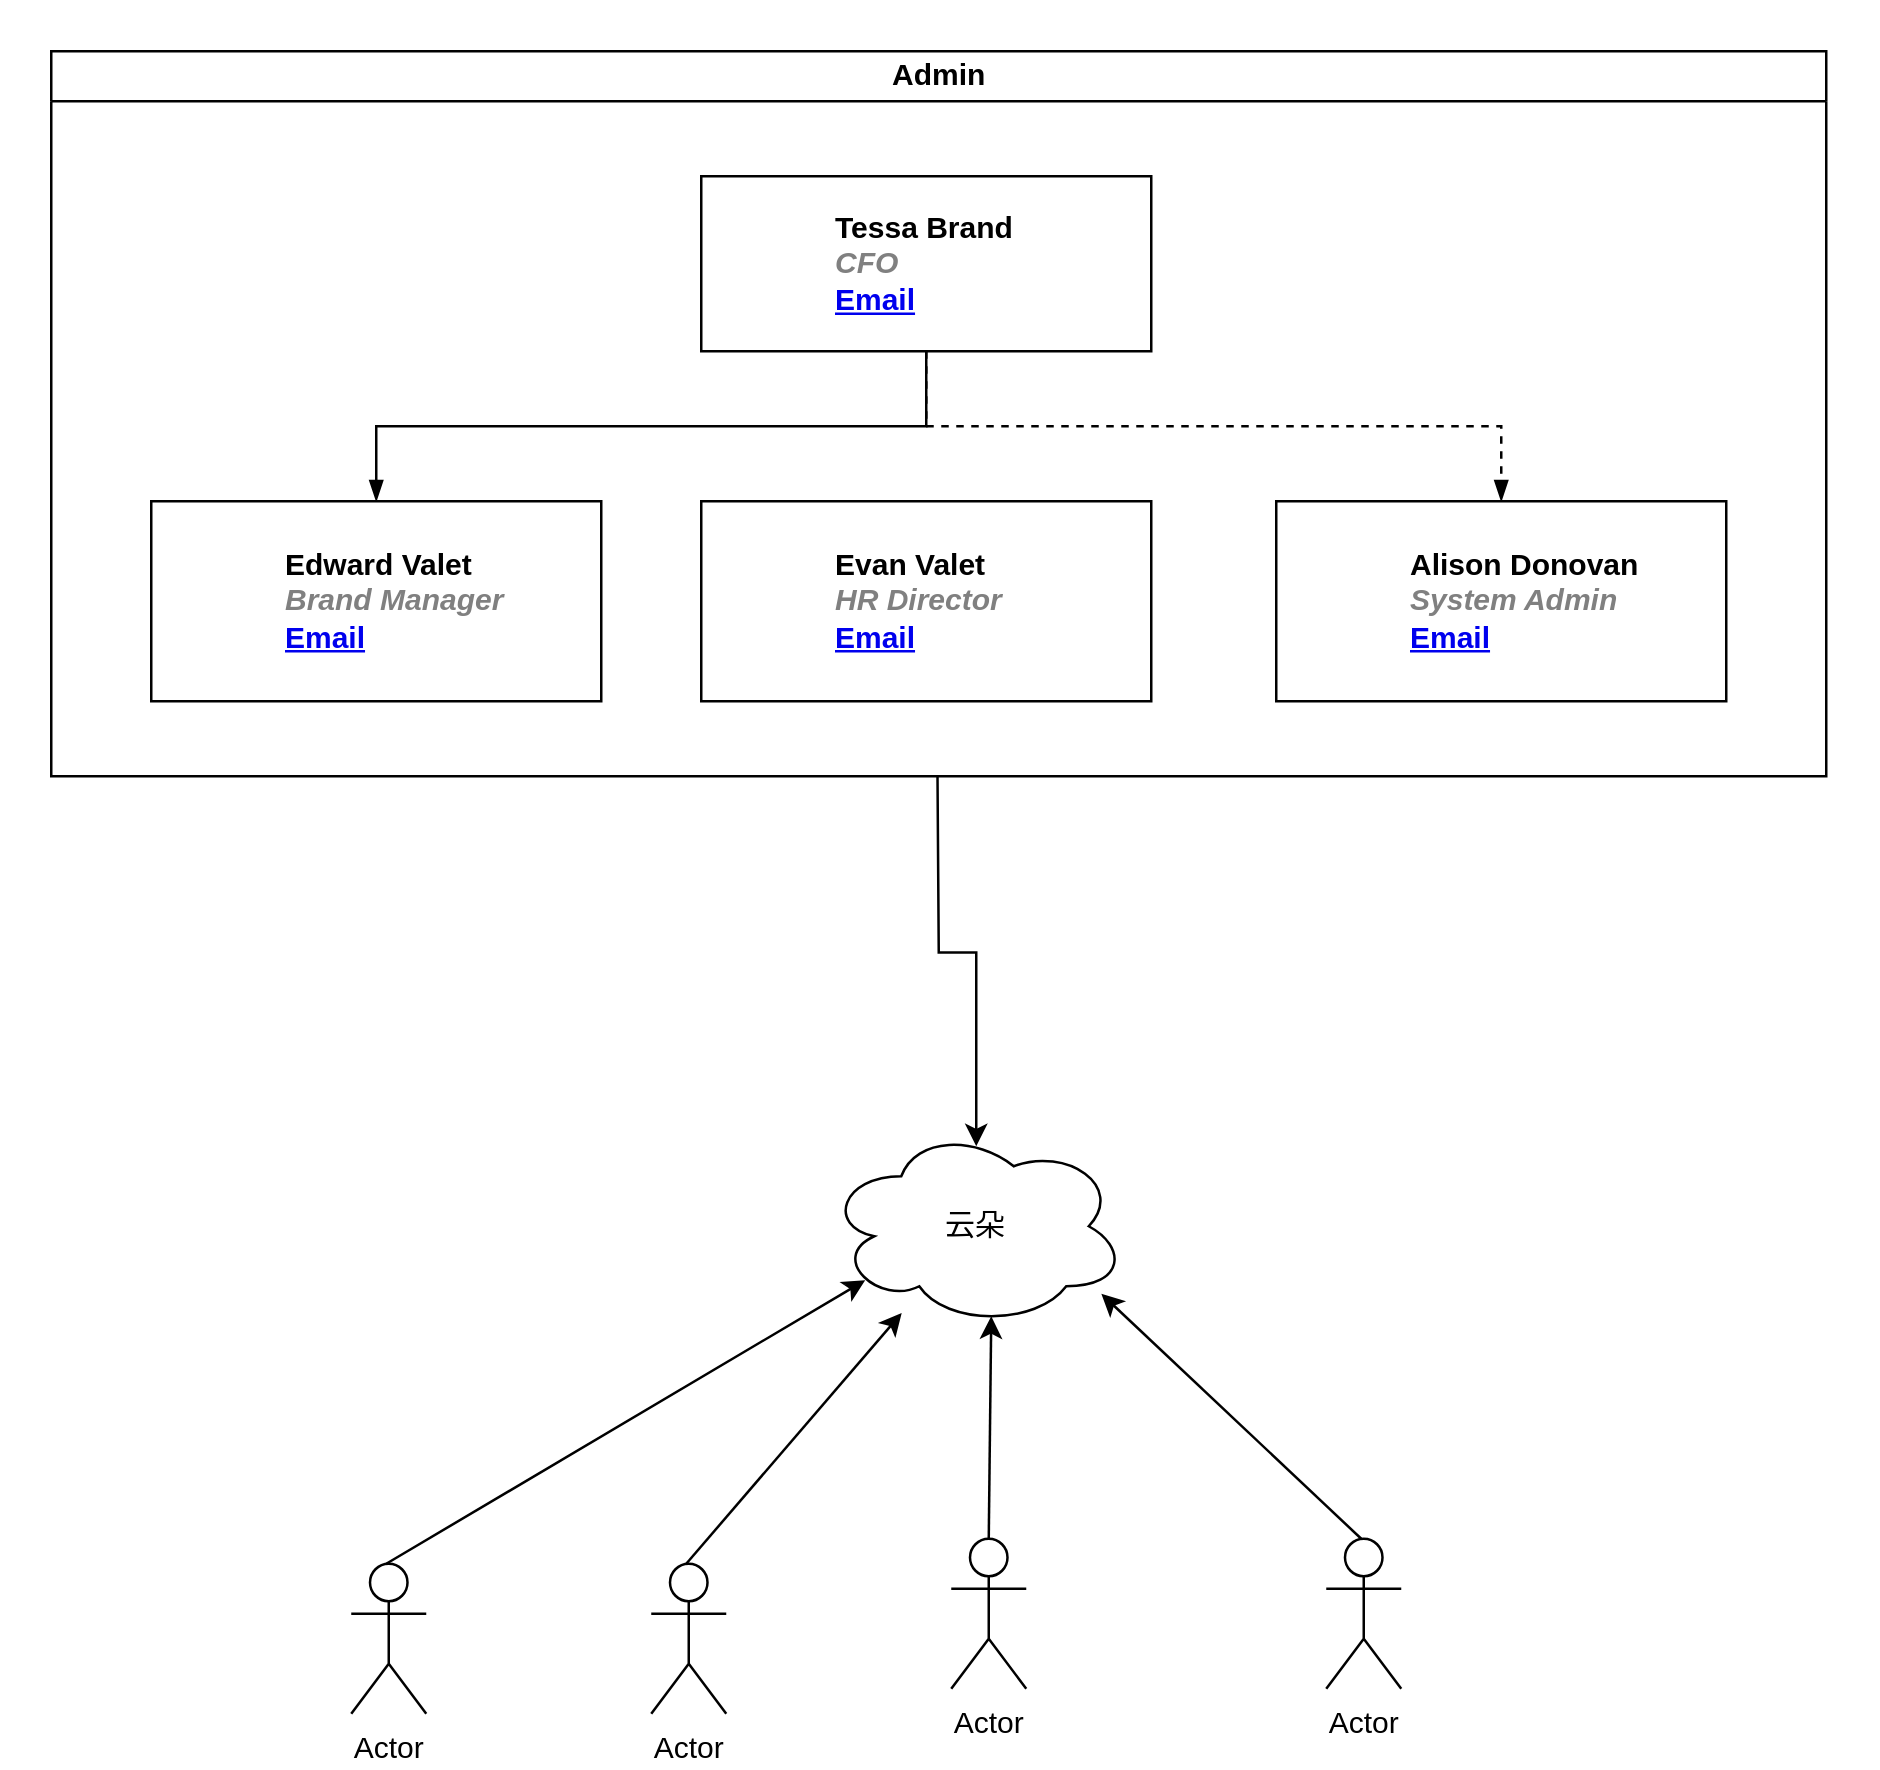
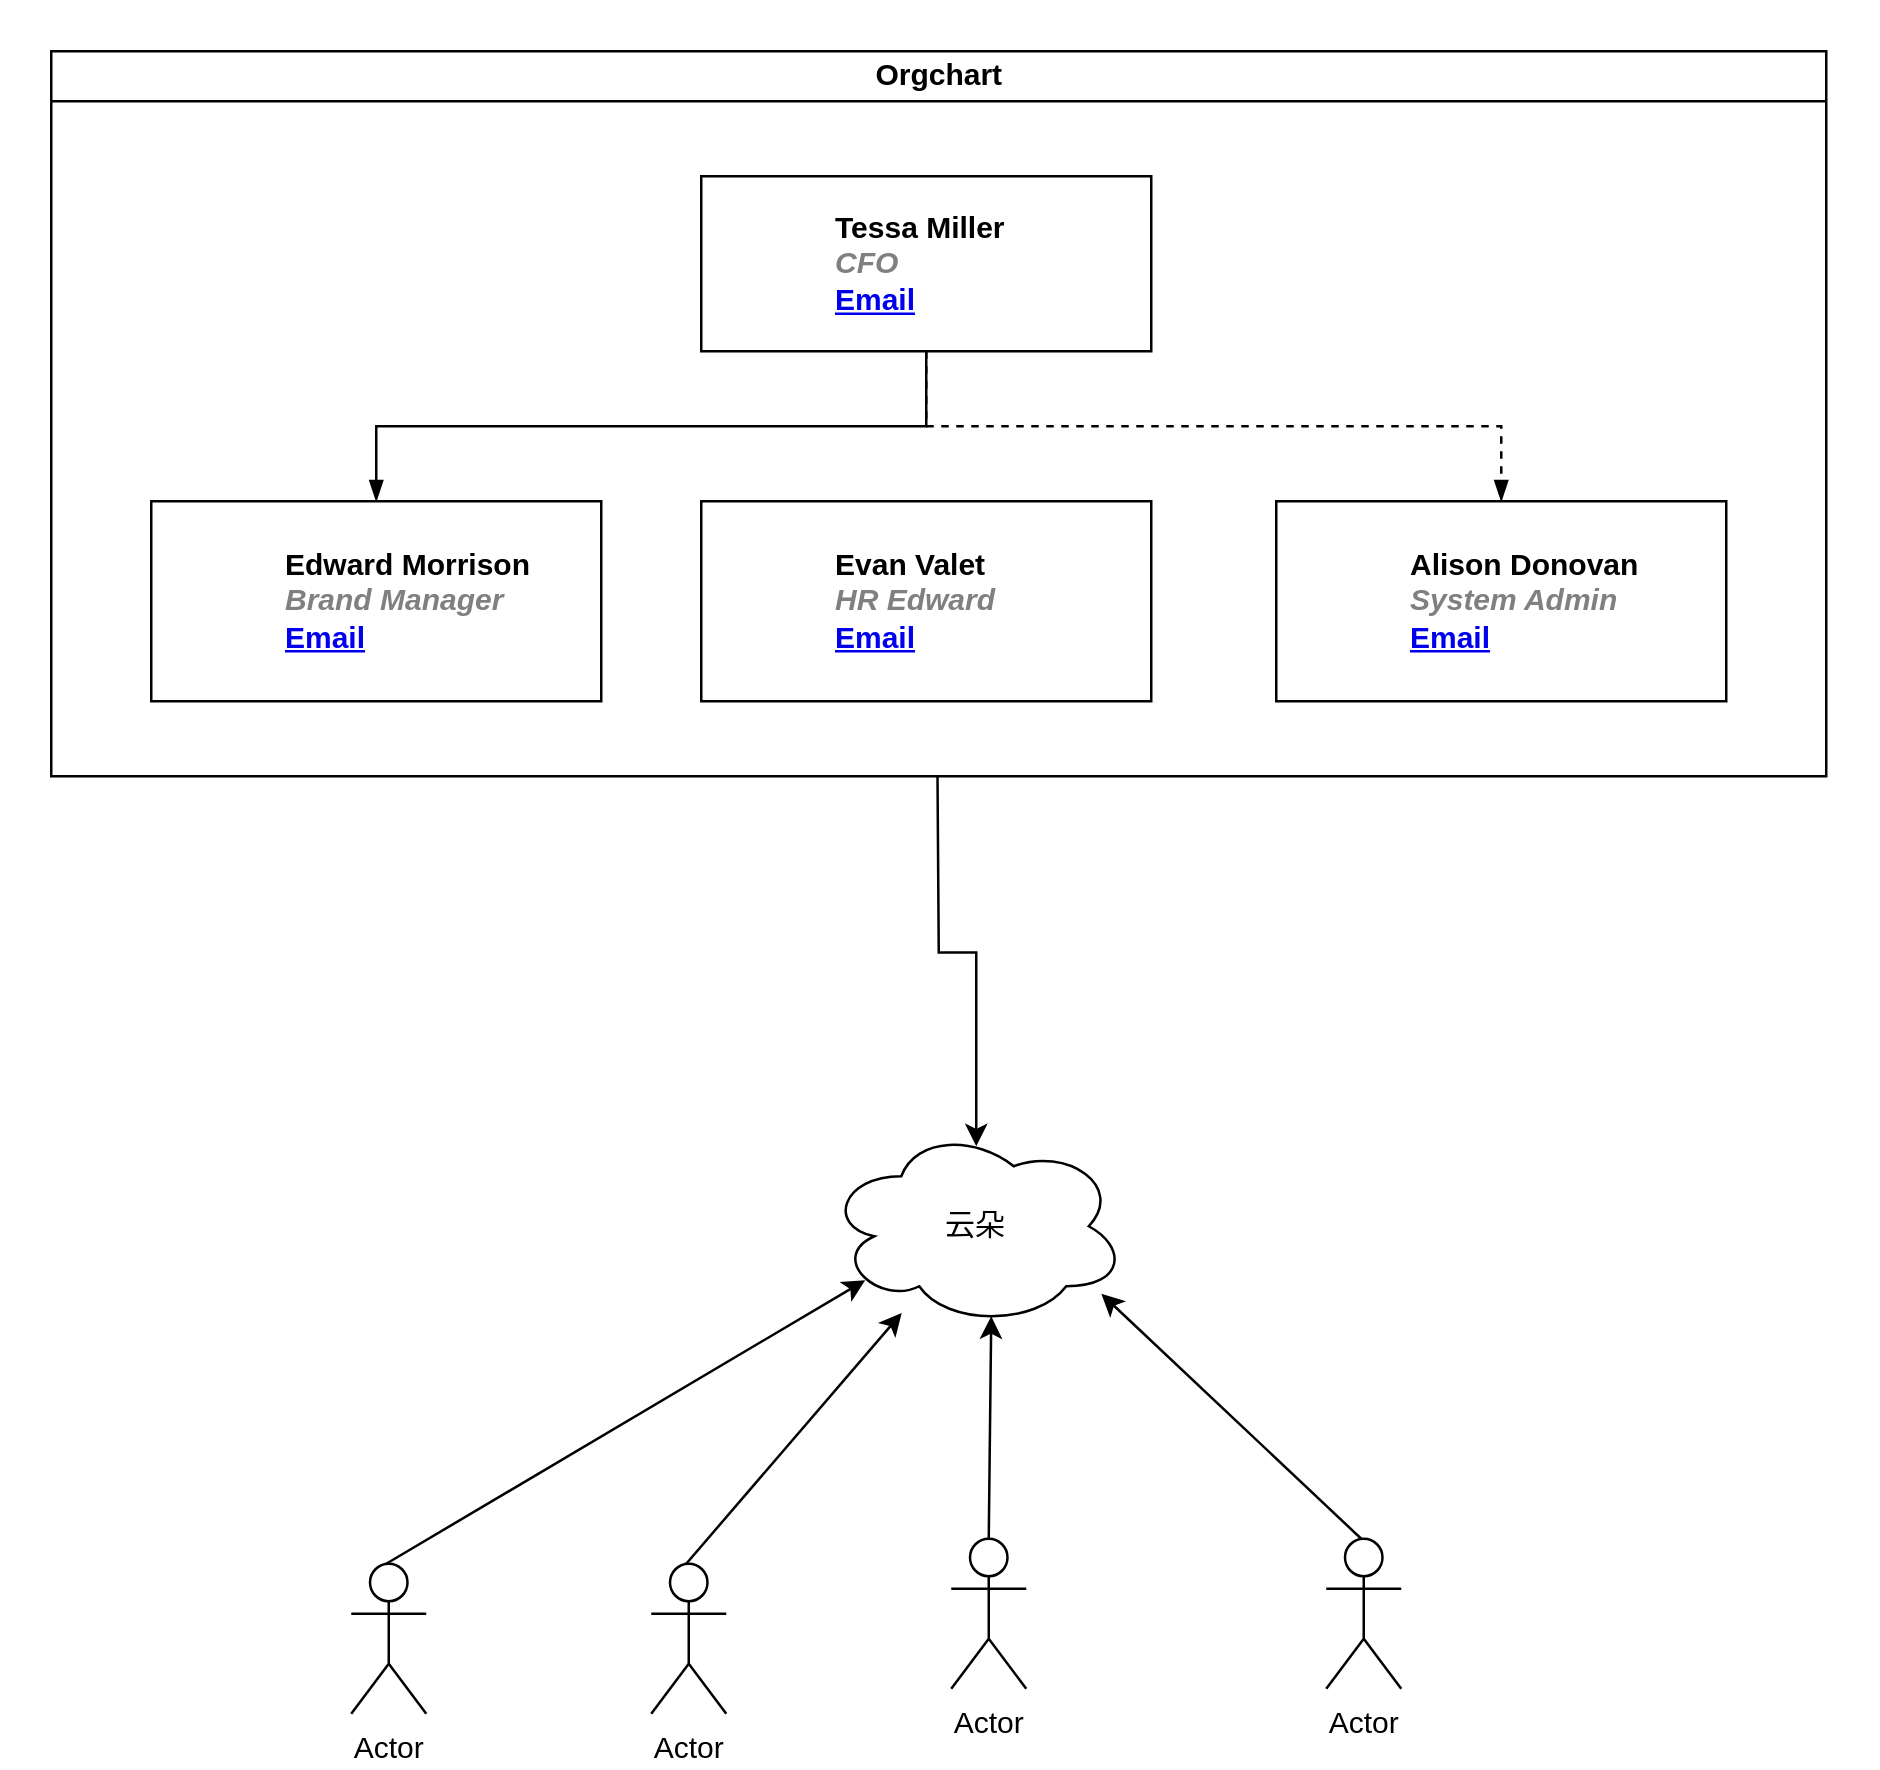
(940, 76) -> (940, 76)
(925, 264) -> (921, 264)
(392, 601) -> (404, 601)
(921, 601) -> (912, 601)
